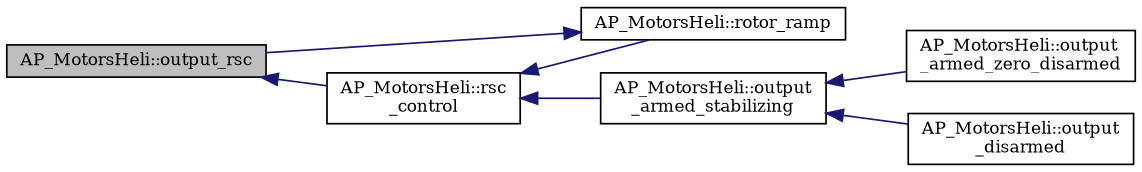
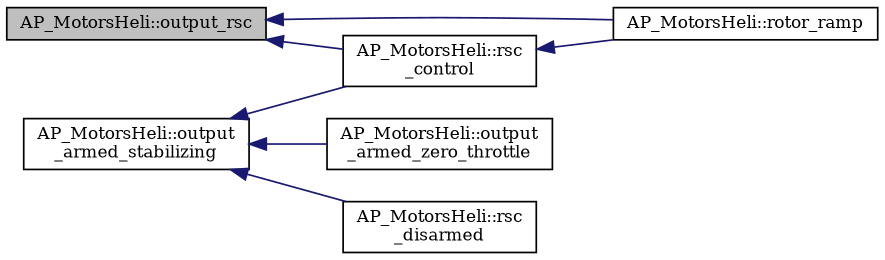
(415, 43) -> (448, 18)
(1021, 56) -> (440, 144)
(569, 98) -> (297, 100)
(1021, 139) -> (440, 227)
